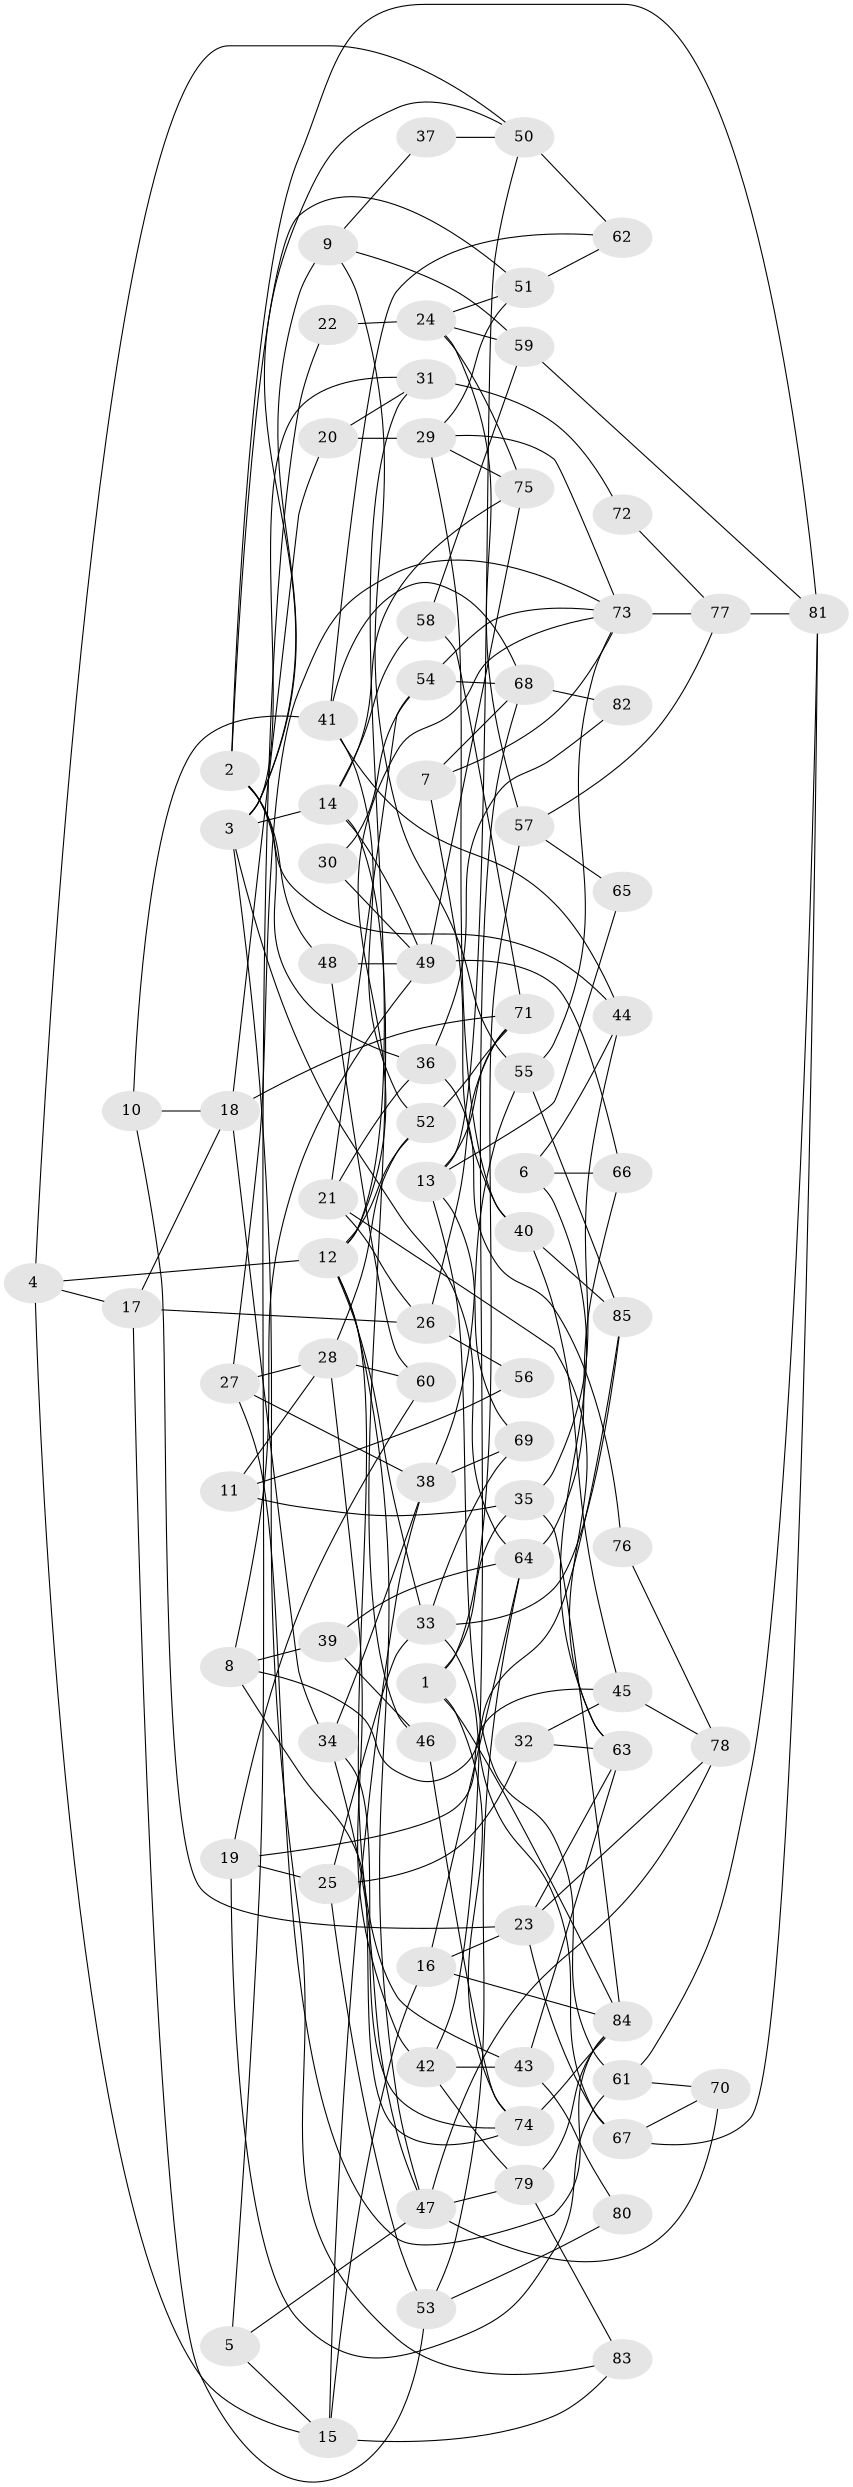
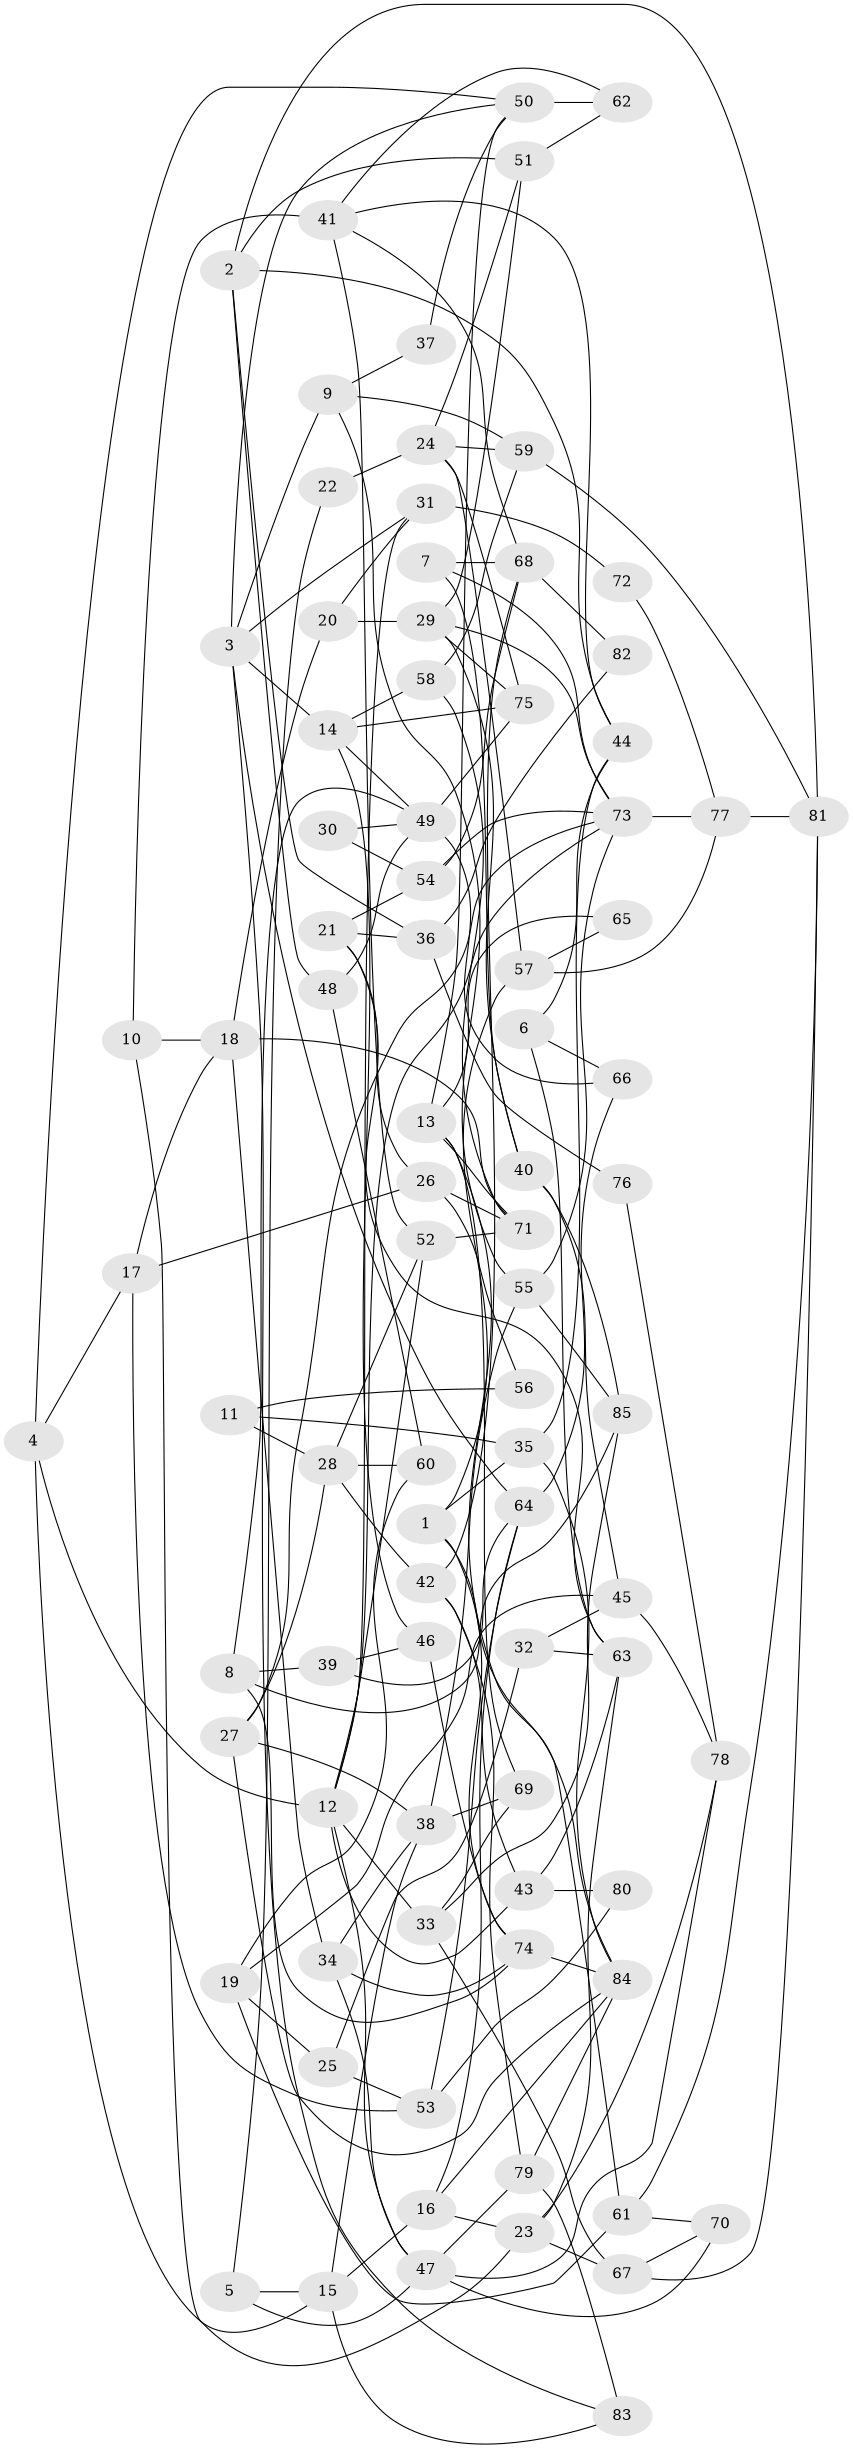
(366, 1750) -> none
